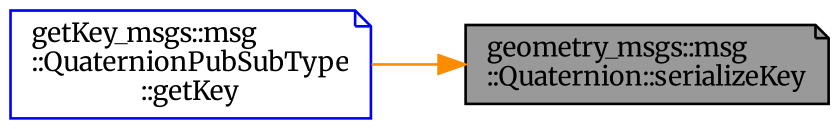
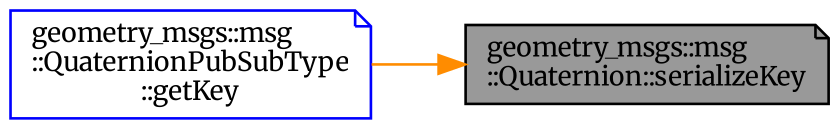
(191, 64) -> (191, 64)
